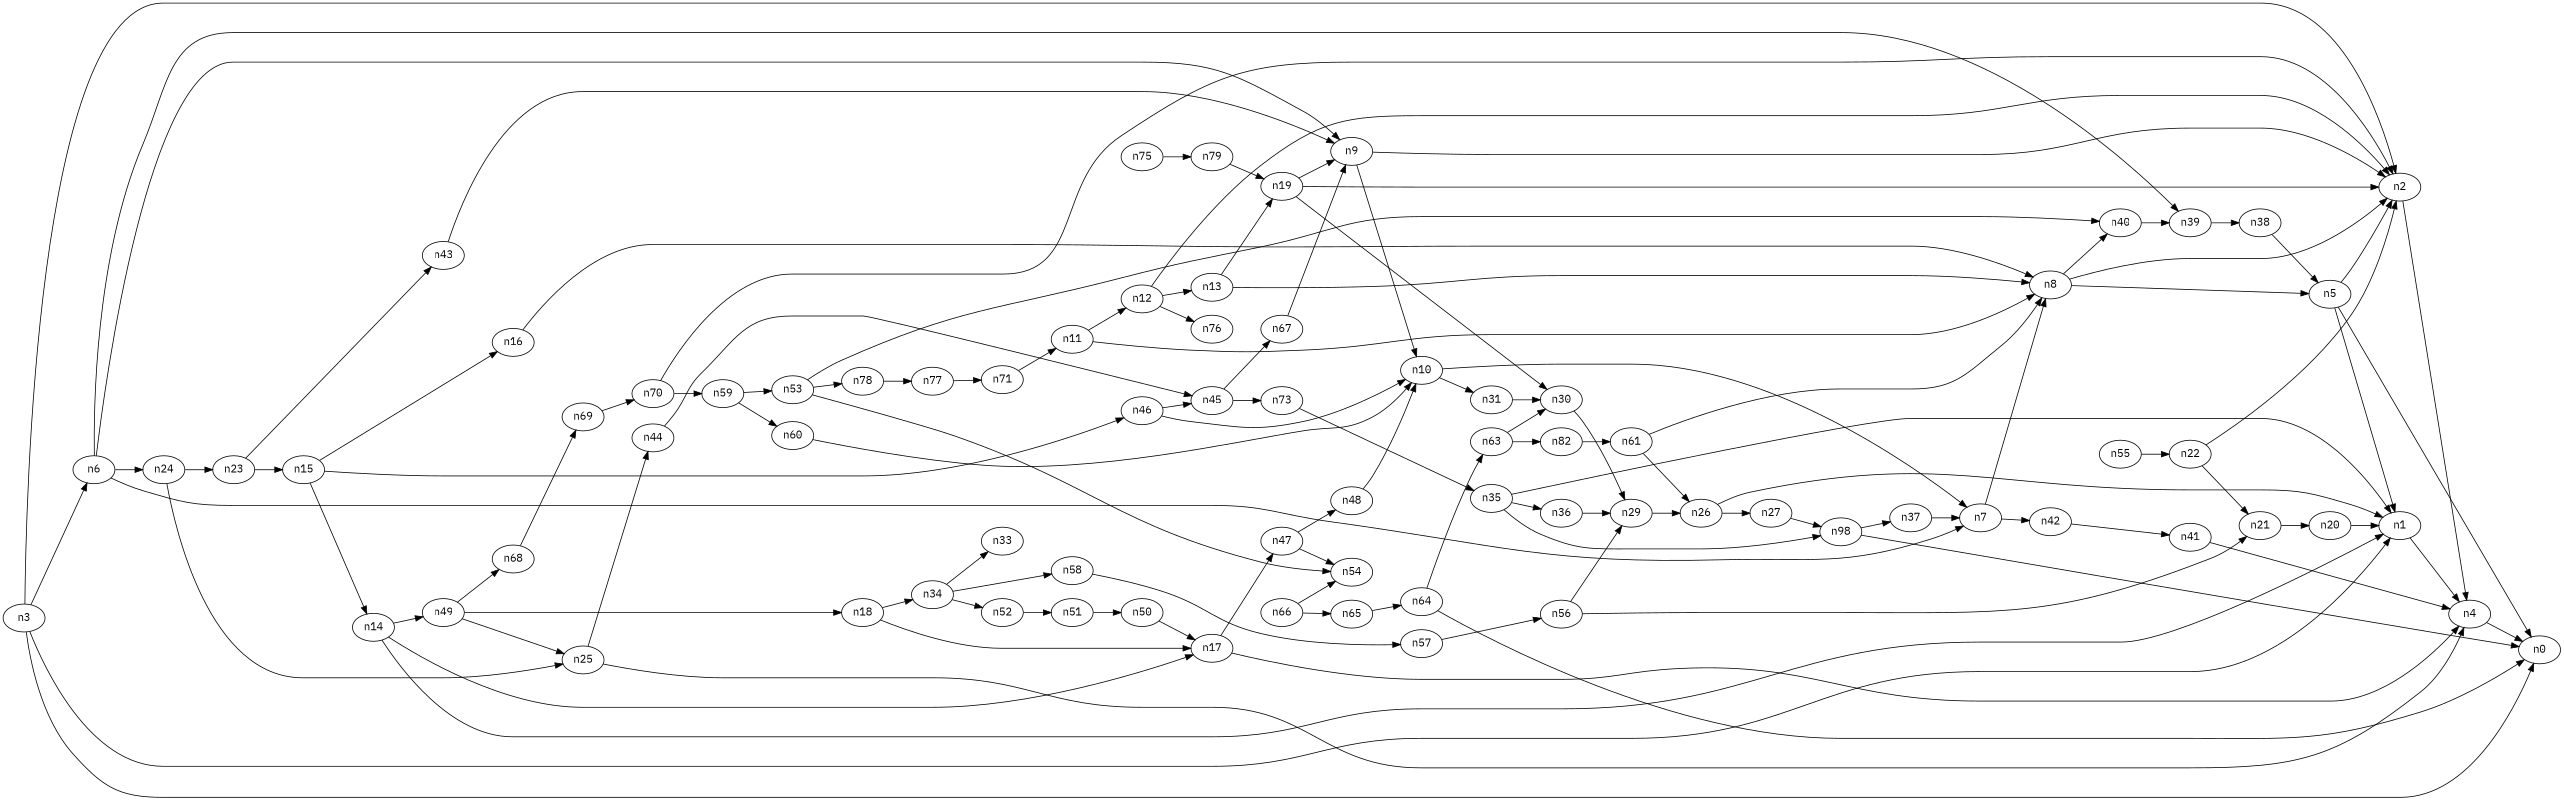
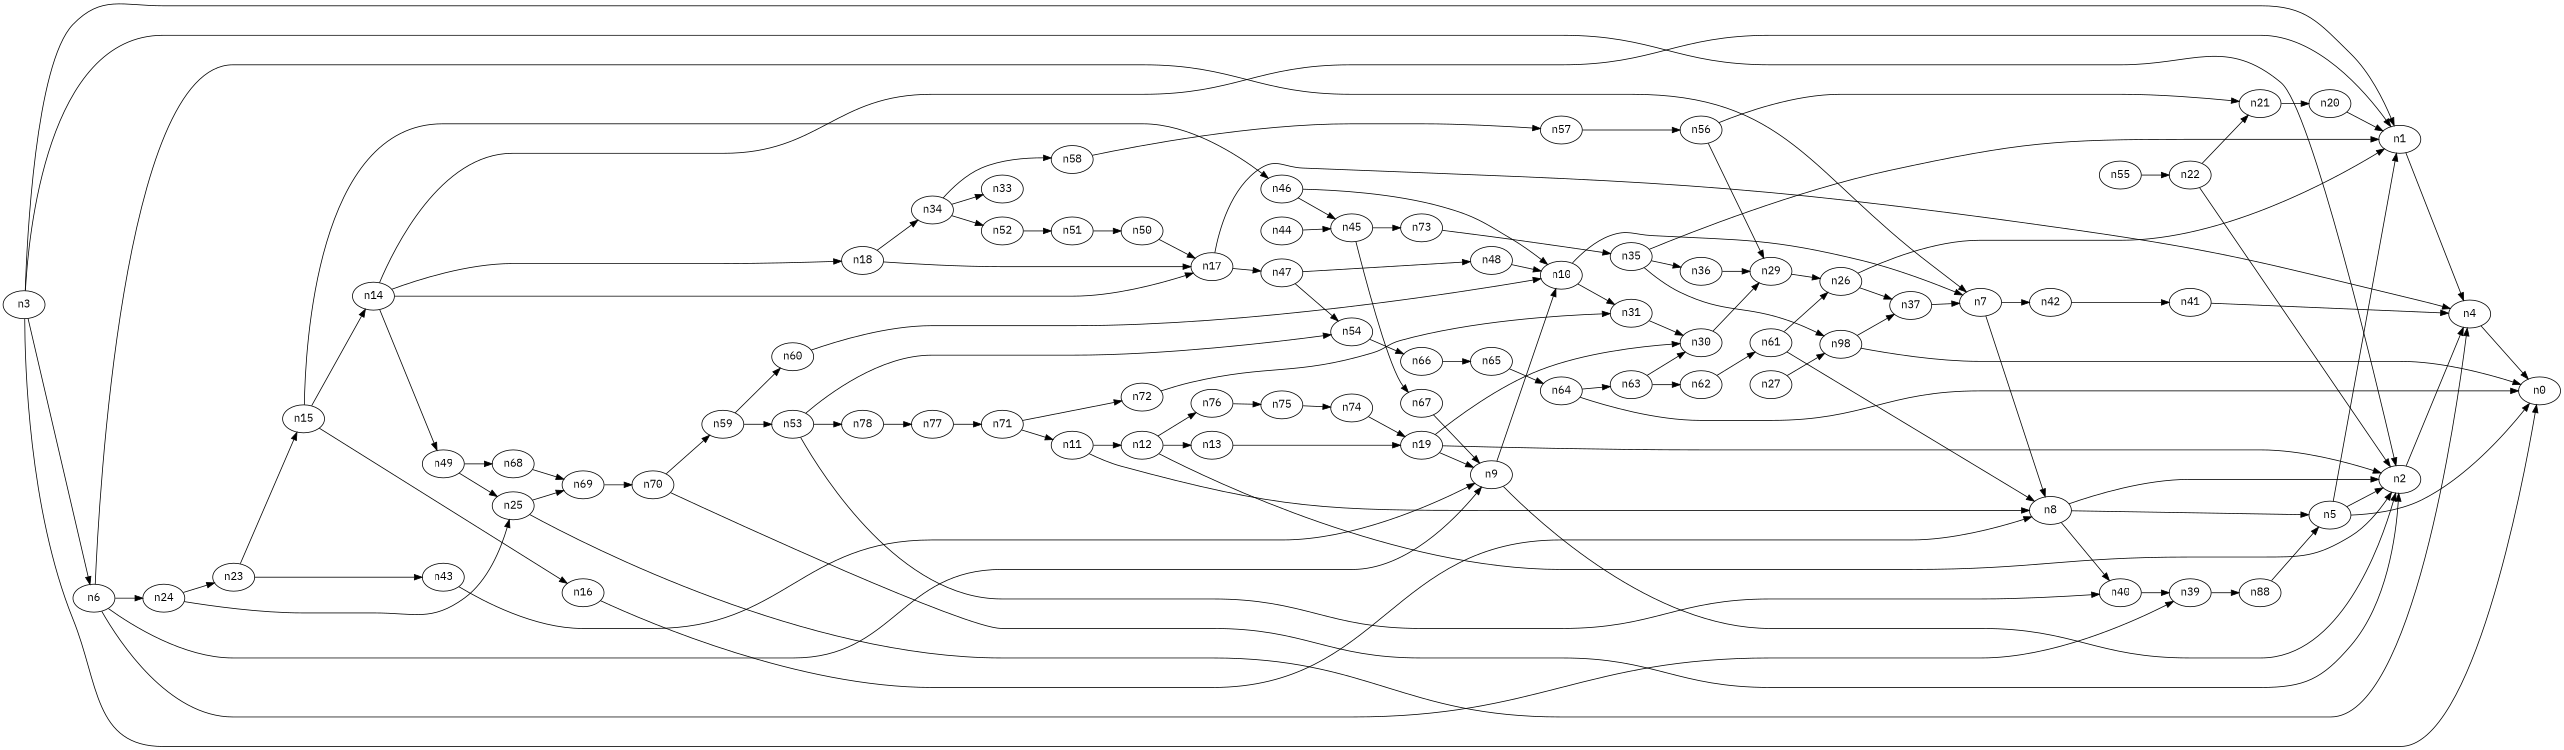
(1212, 157) -> (1352, 408)
(2260, 223) -> (2260, 593)
(1627, 276) -> none
none -> (1142, 397)
none -> (1243, 404)
(1561, 442) -> (1701, 385)
(1732, 513) -> (1872, 292)
(617, 552) -> (544, 496)
(1313, 594) -> (1380, 344)
(649, 613) -> (611, 264)
